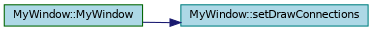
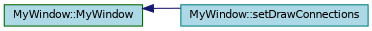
(156, 23) -> (167, 8)
